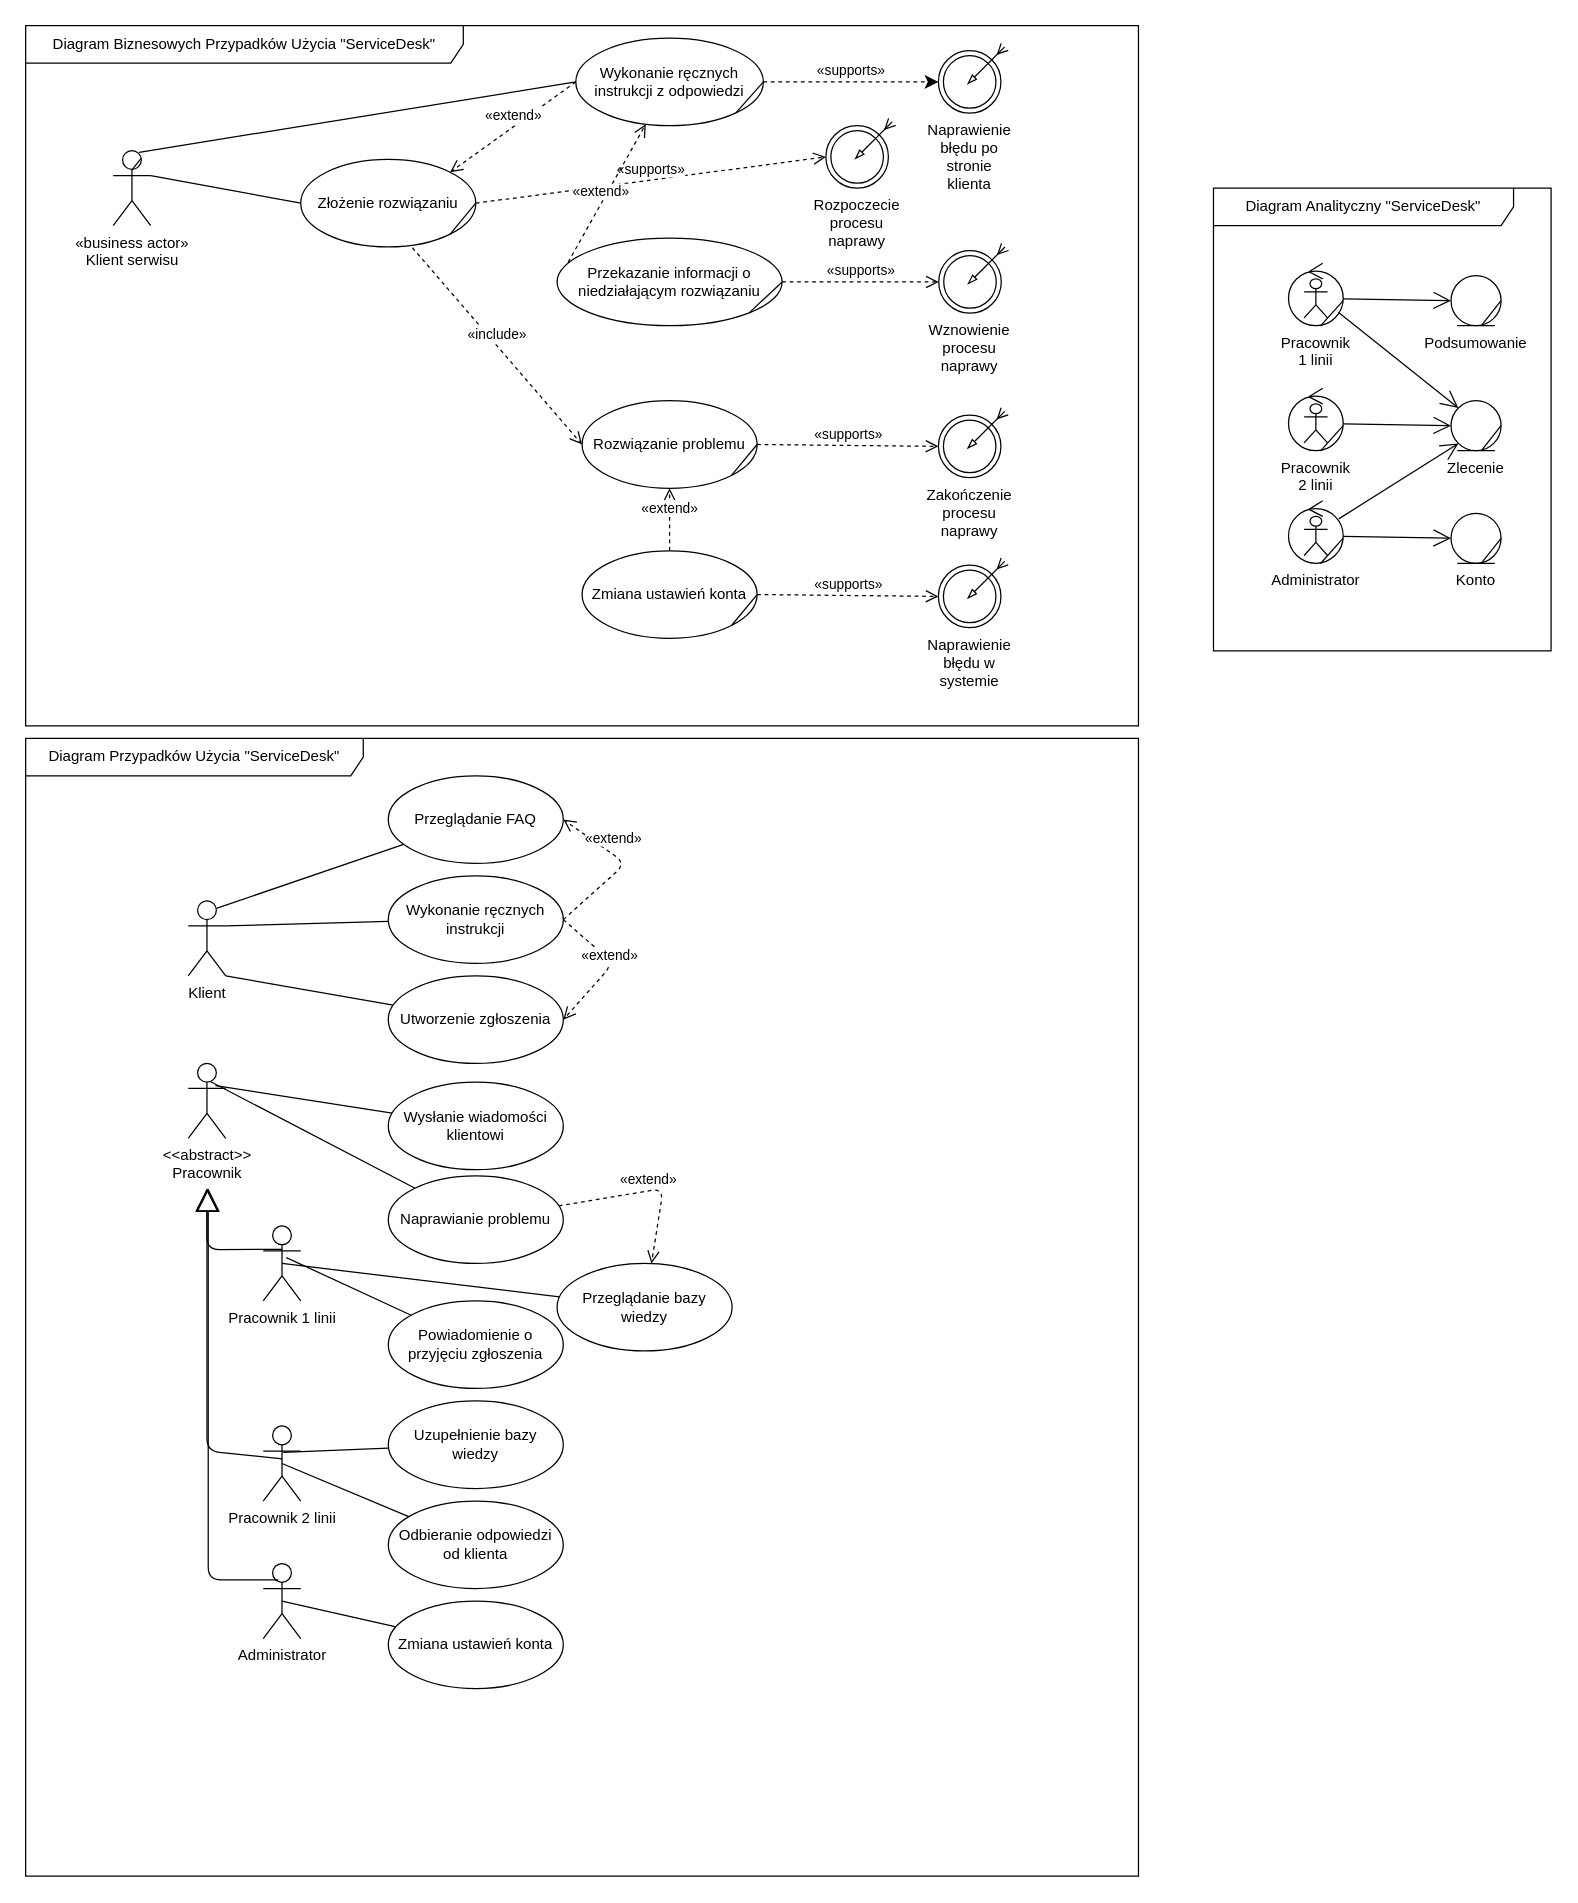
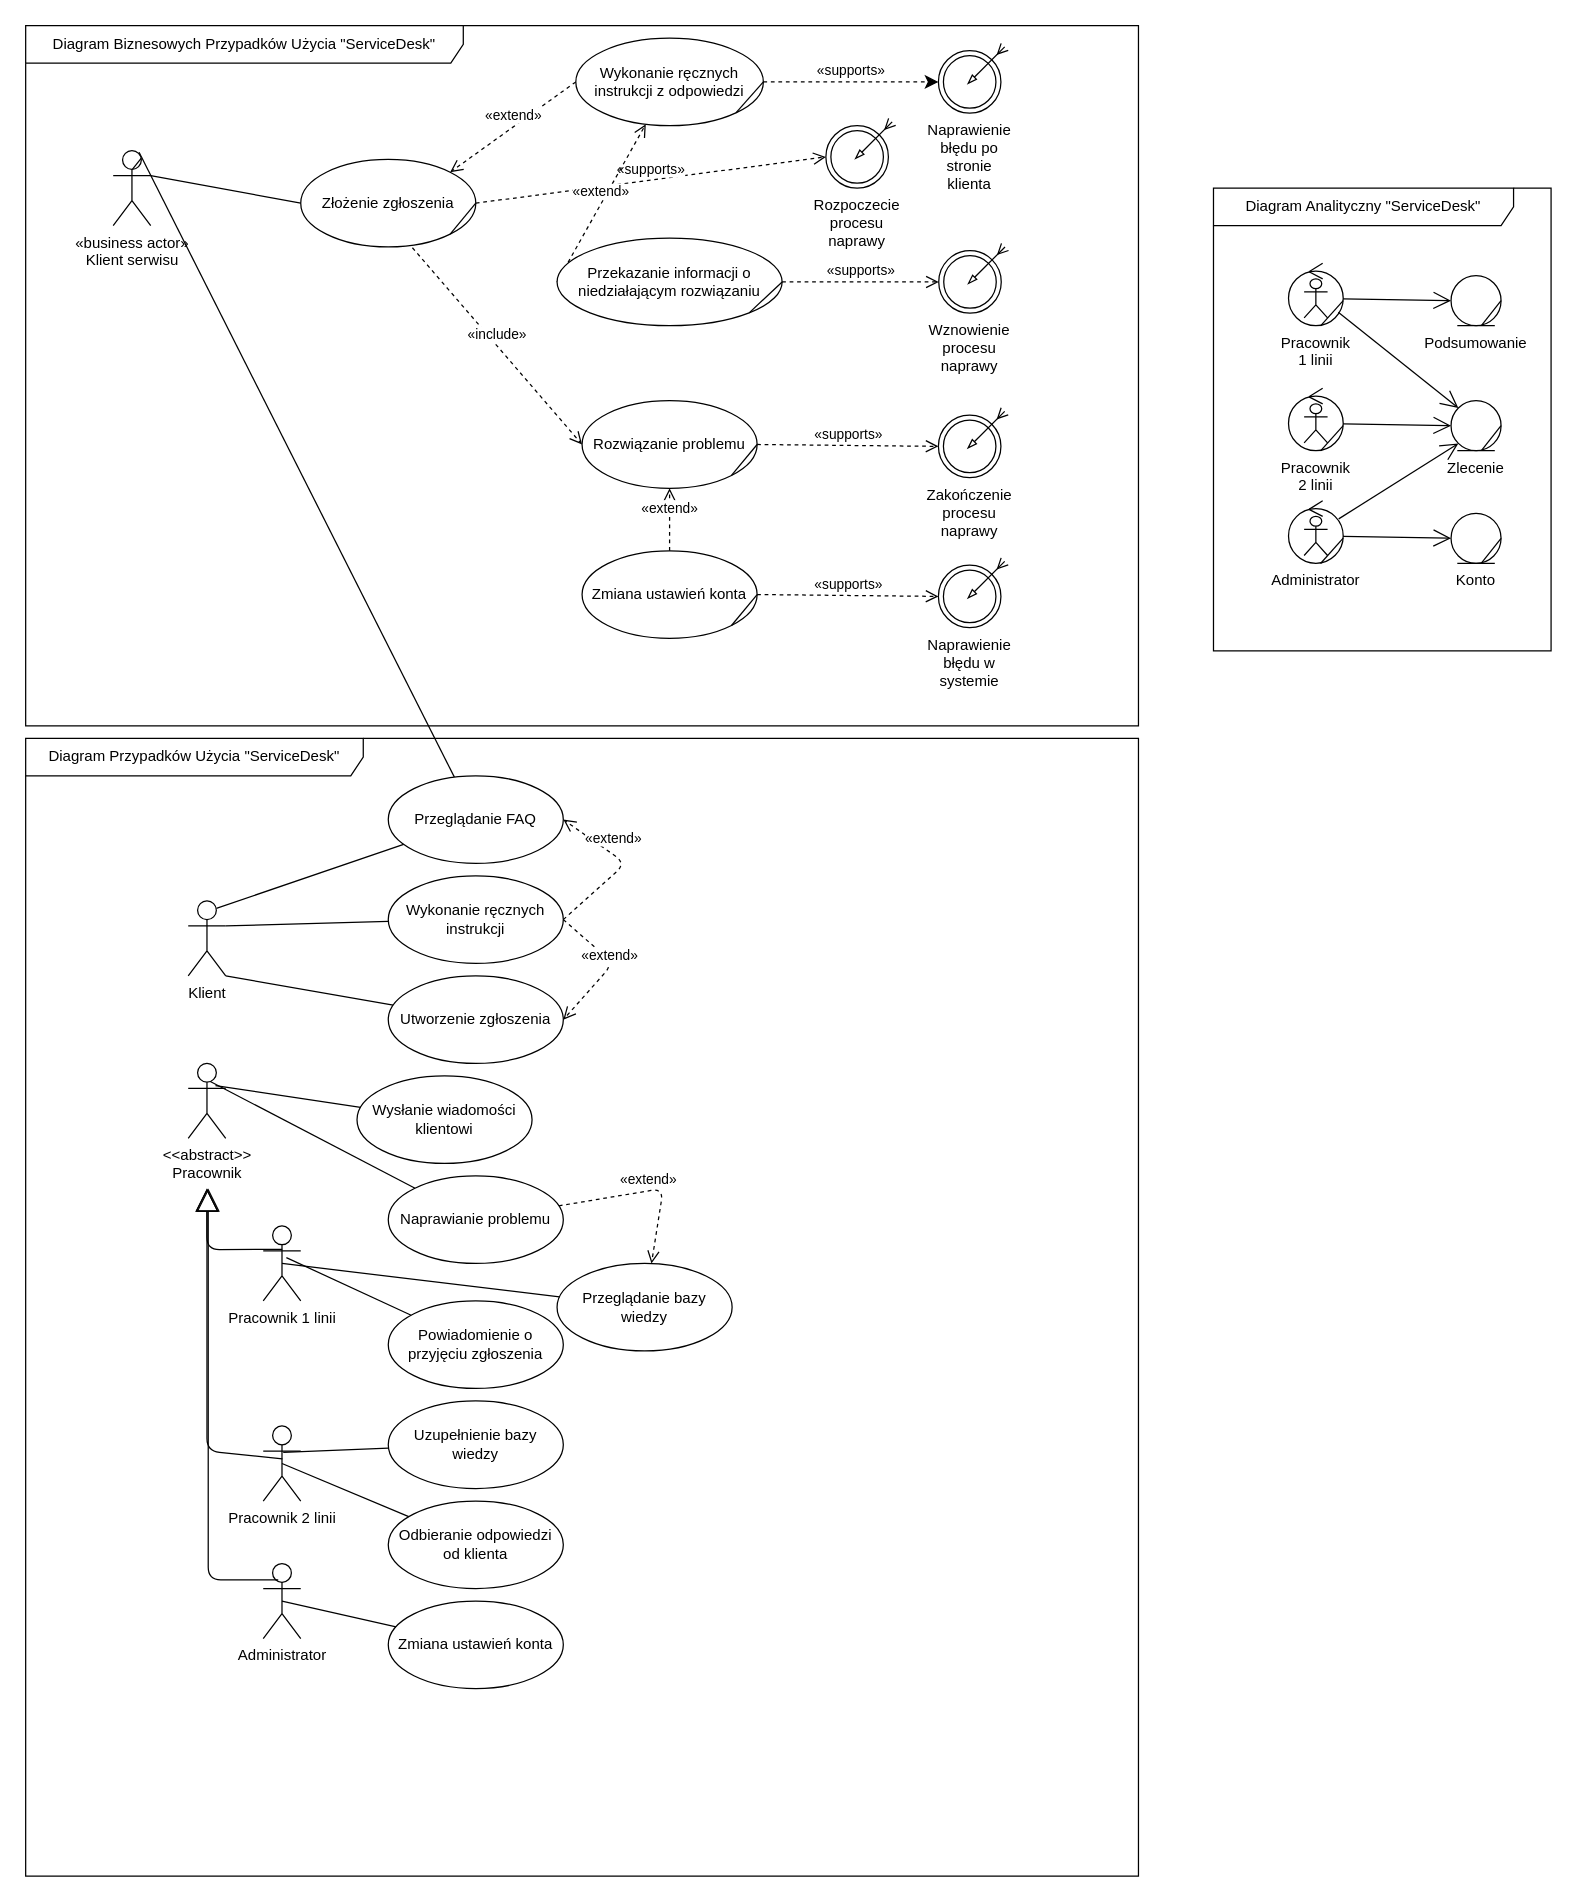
(352, 118) -> (296, 464)
(388, 203) -> (388, 203)
(476, 1126) -> (444, 1119)
